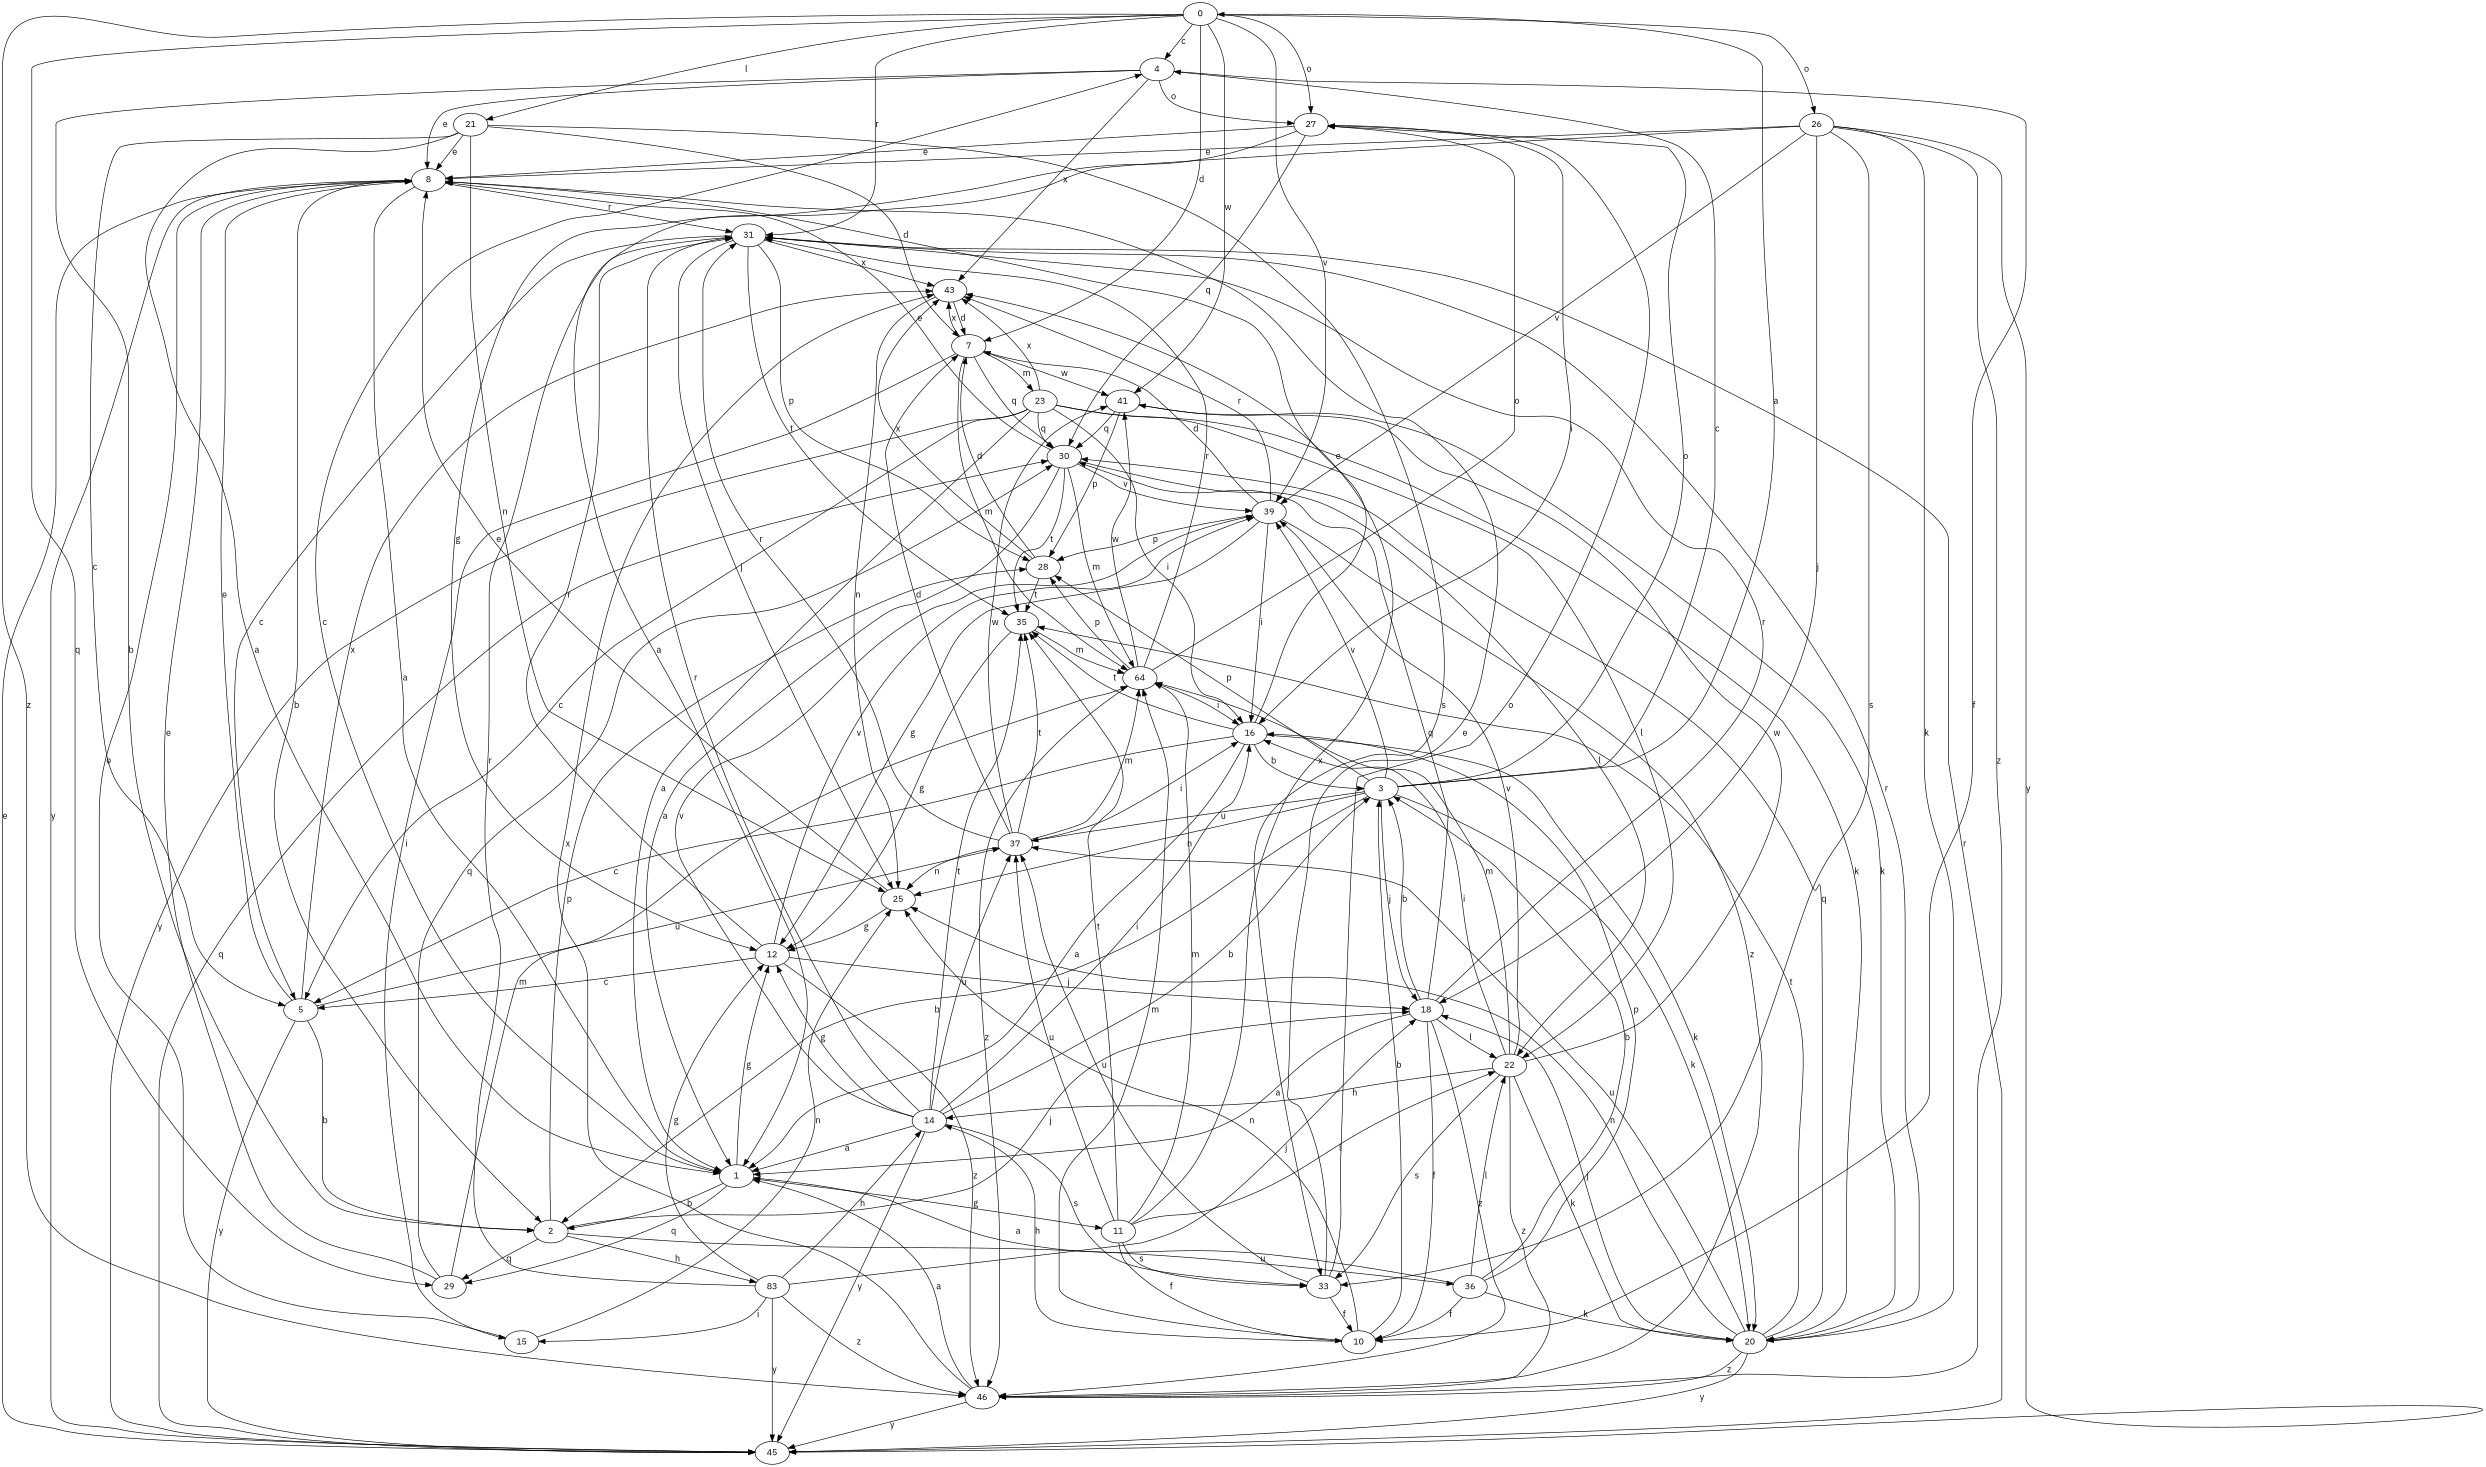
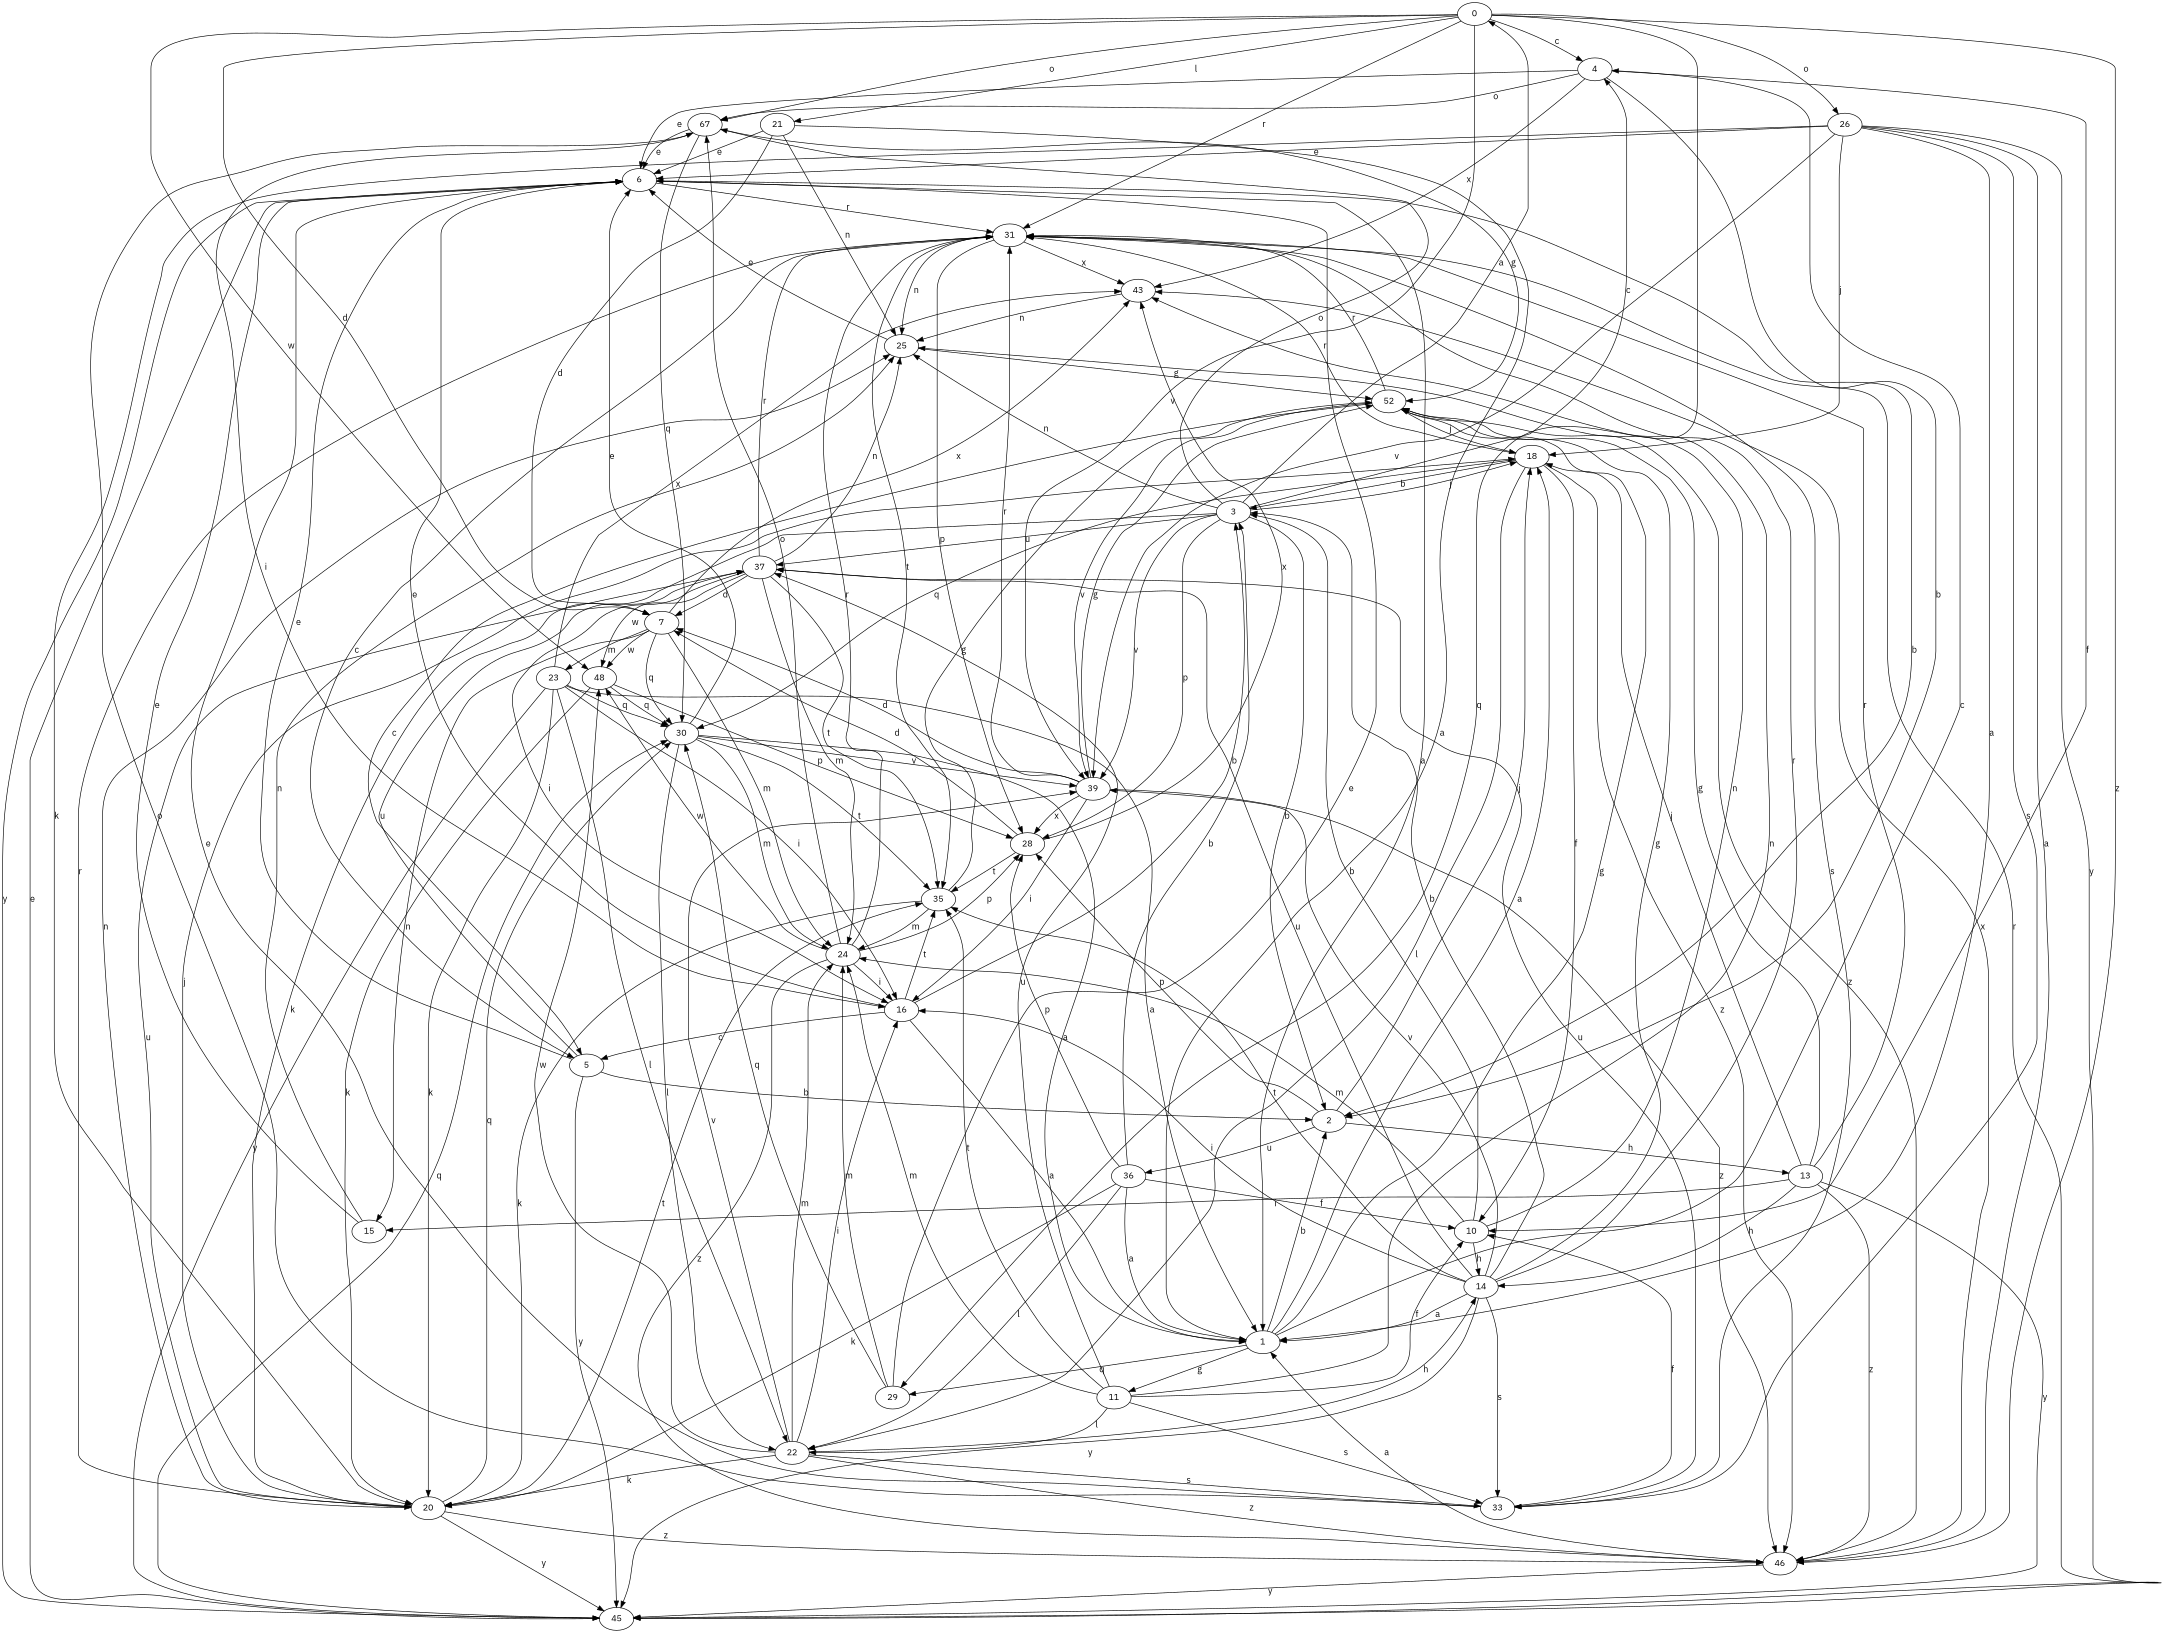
(1311, 125) -> (705, 125)
(429, 180) -> (639, 180)
(958, 315) -> none
(1152, 371) -> (1002, 549)
(1123, 401) -> (599, 678)
(1380, 407) -> (1815, 681)
(90, 439) -> none
(430, 479) -> none
(1155, 540) -> (1056, 816)
(742, 567) -> (917, 291)
(618, 643) -> none
(1140, 678) -> (843, 955)
(1320, 761) -> (1772, 844)
(1999, 761) -> (2047, 844)
(406, 844) -> (408, 927)
(1627, 917) -> (548, 1079)
(1604, 931) -> (1045, 1019)
(772, 955) -> (1389, 401)
(1102, 1147) -> (1498, 928)
(508, 1255) -> none
(772, 1287) -> (1805, 1176)
